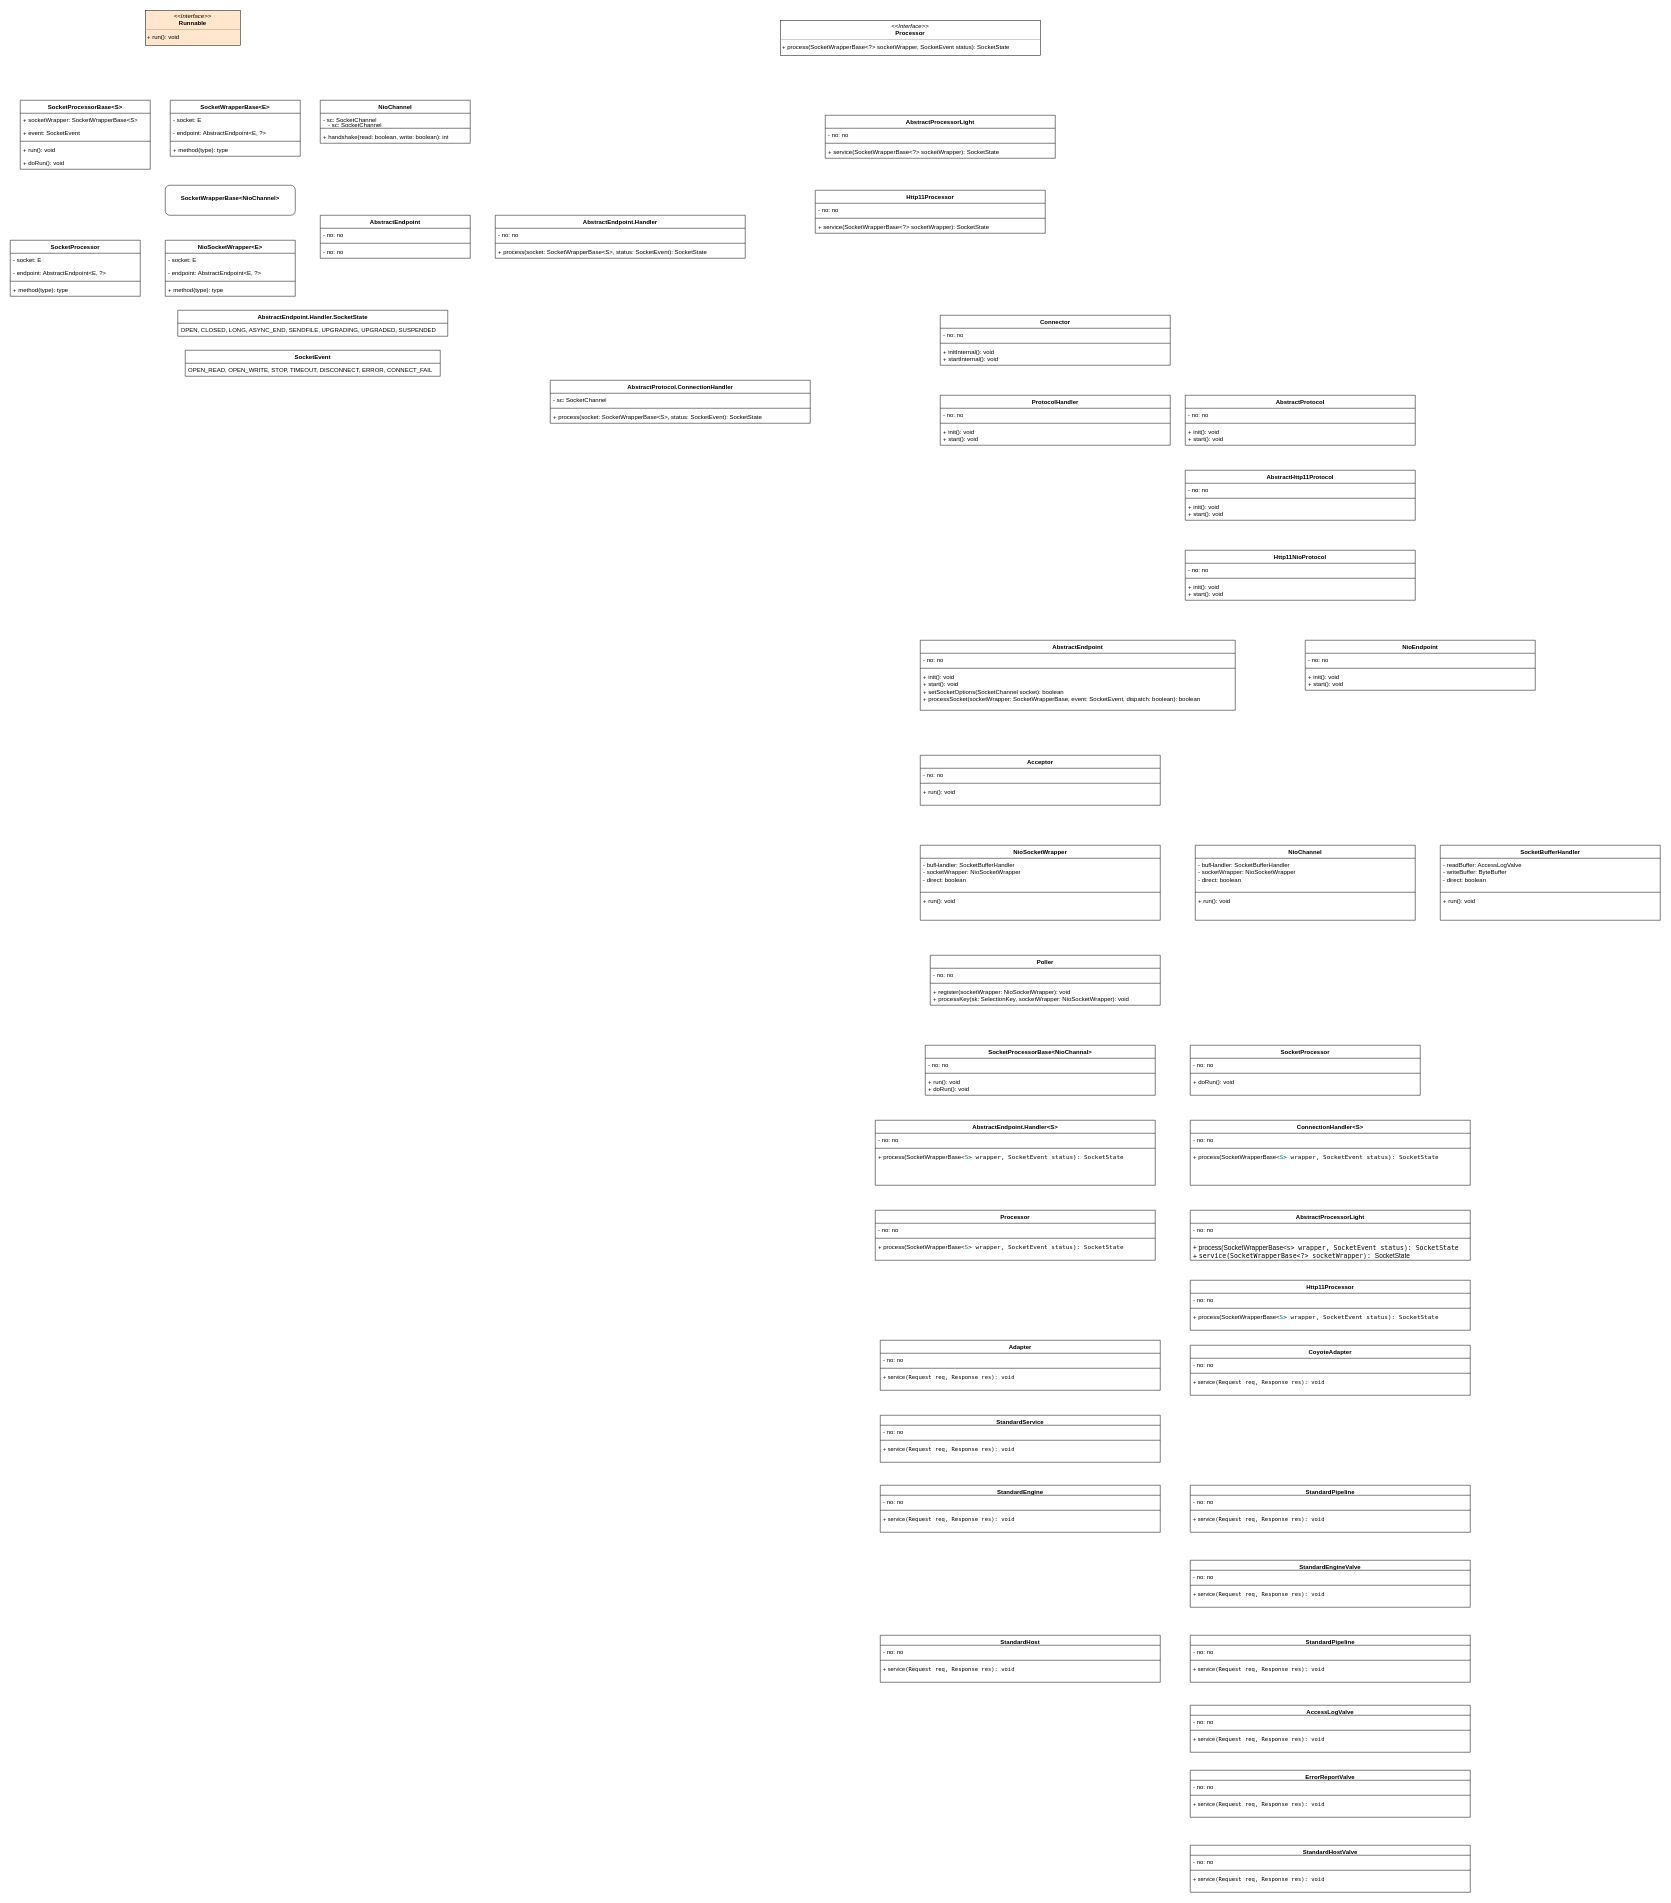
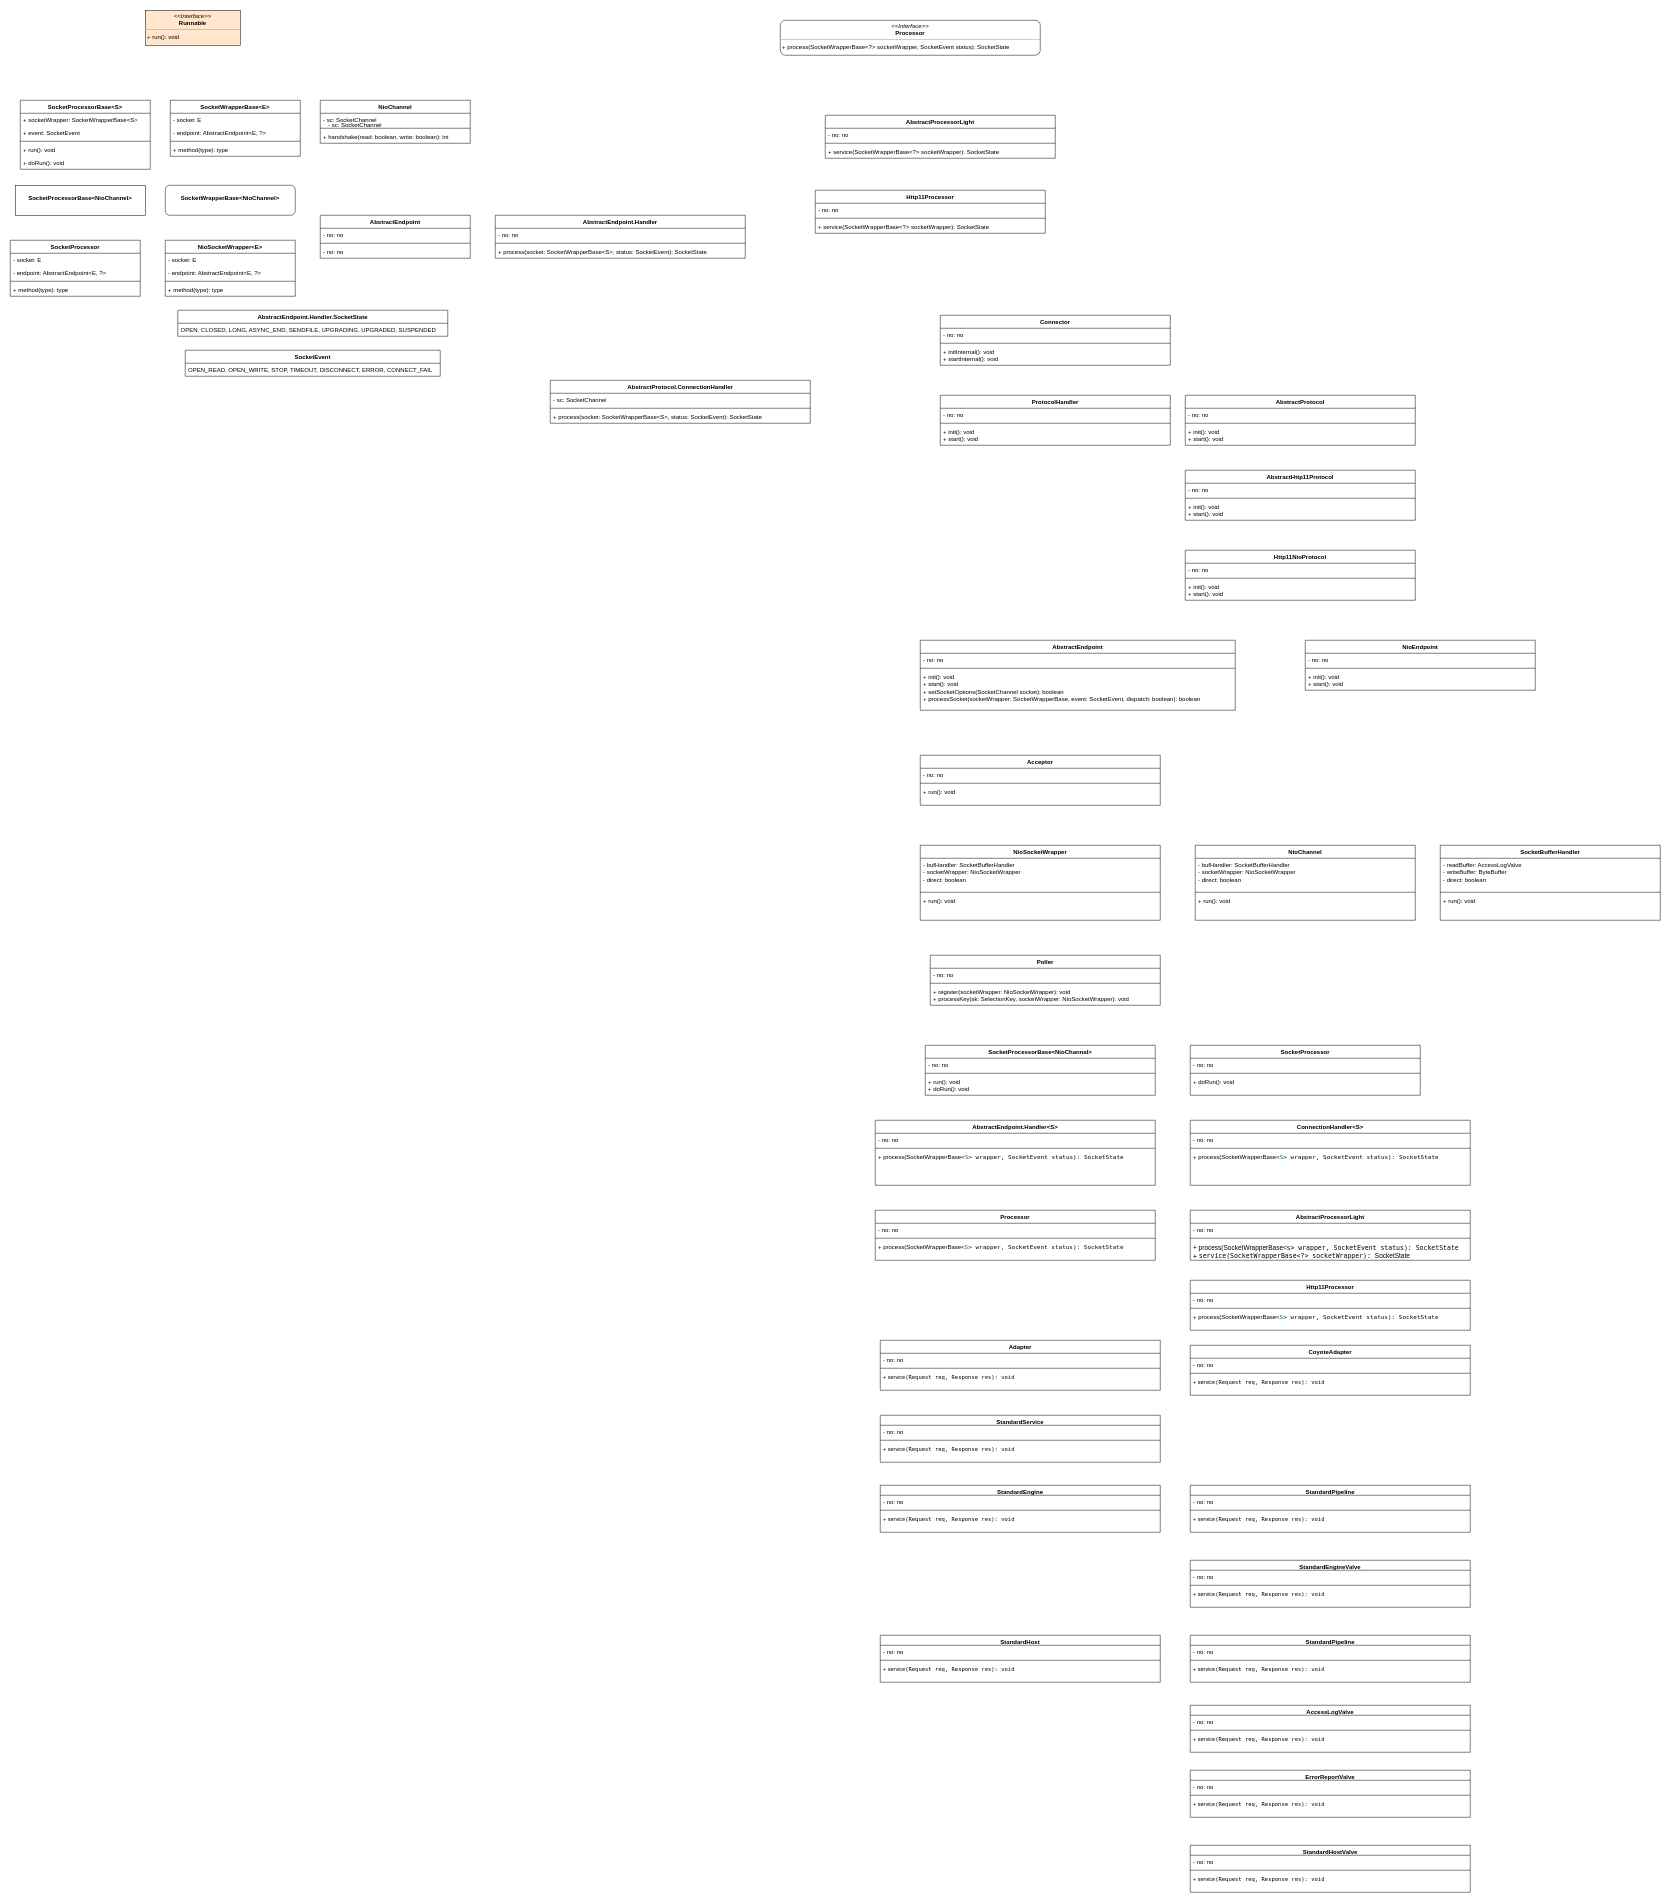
(910, 38) -> (910, 38)
none -> (80, 200)
